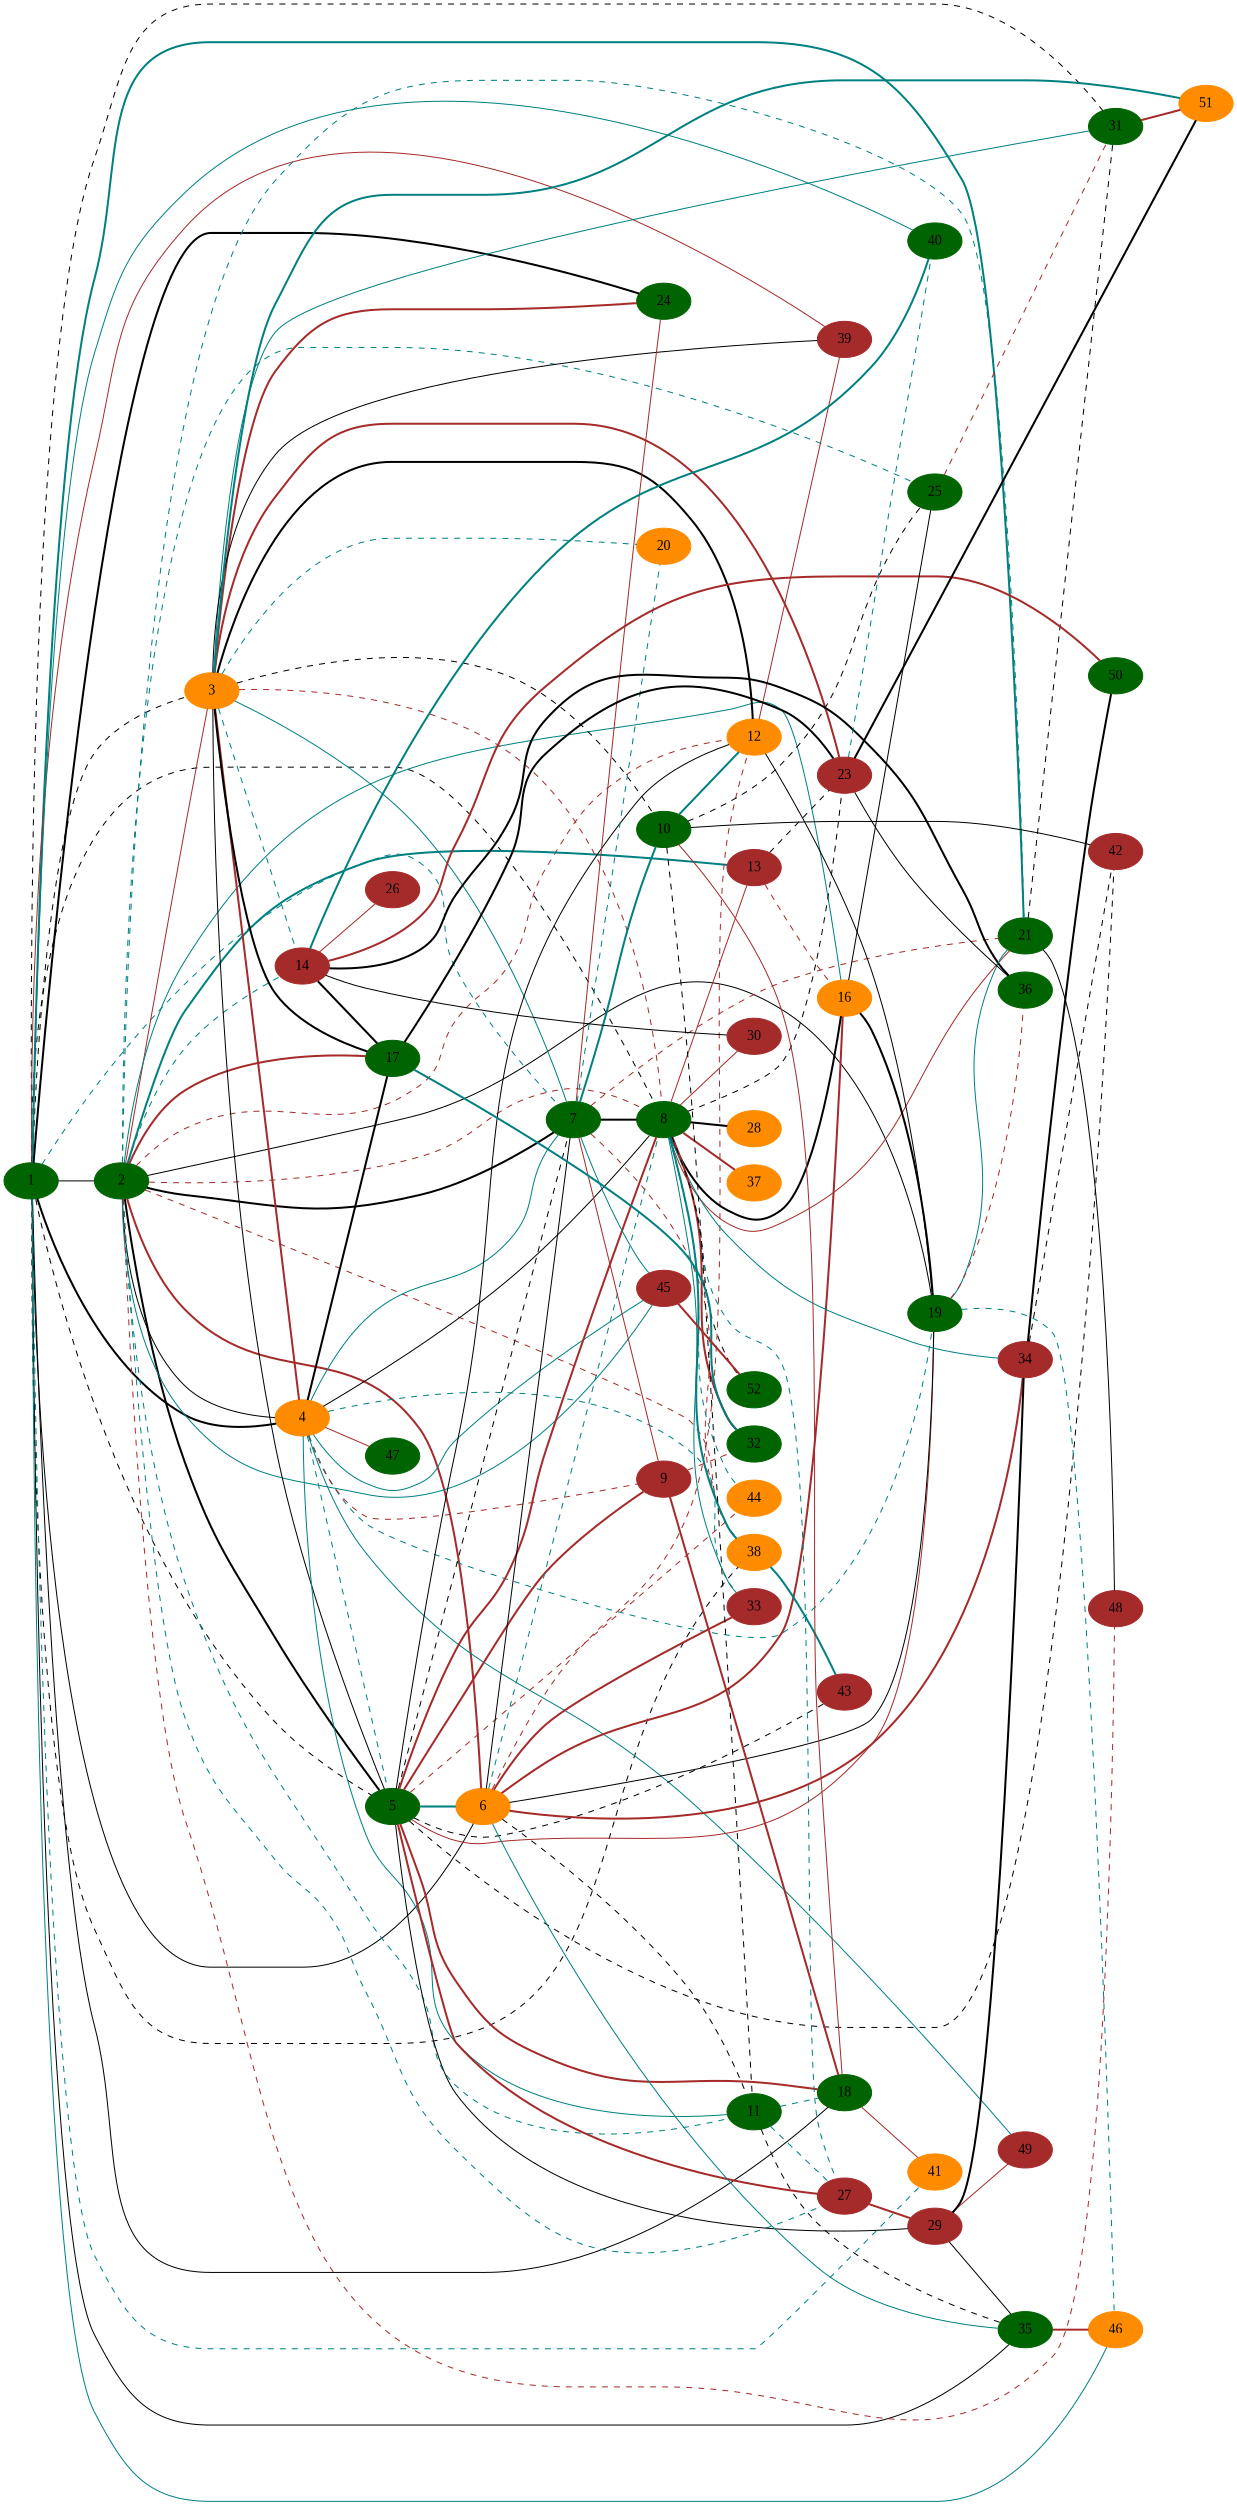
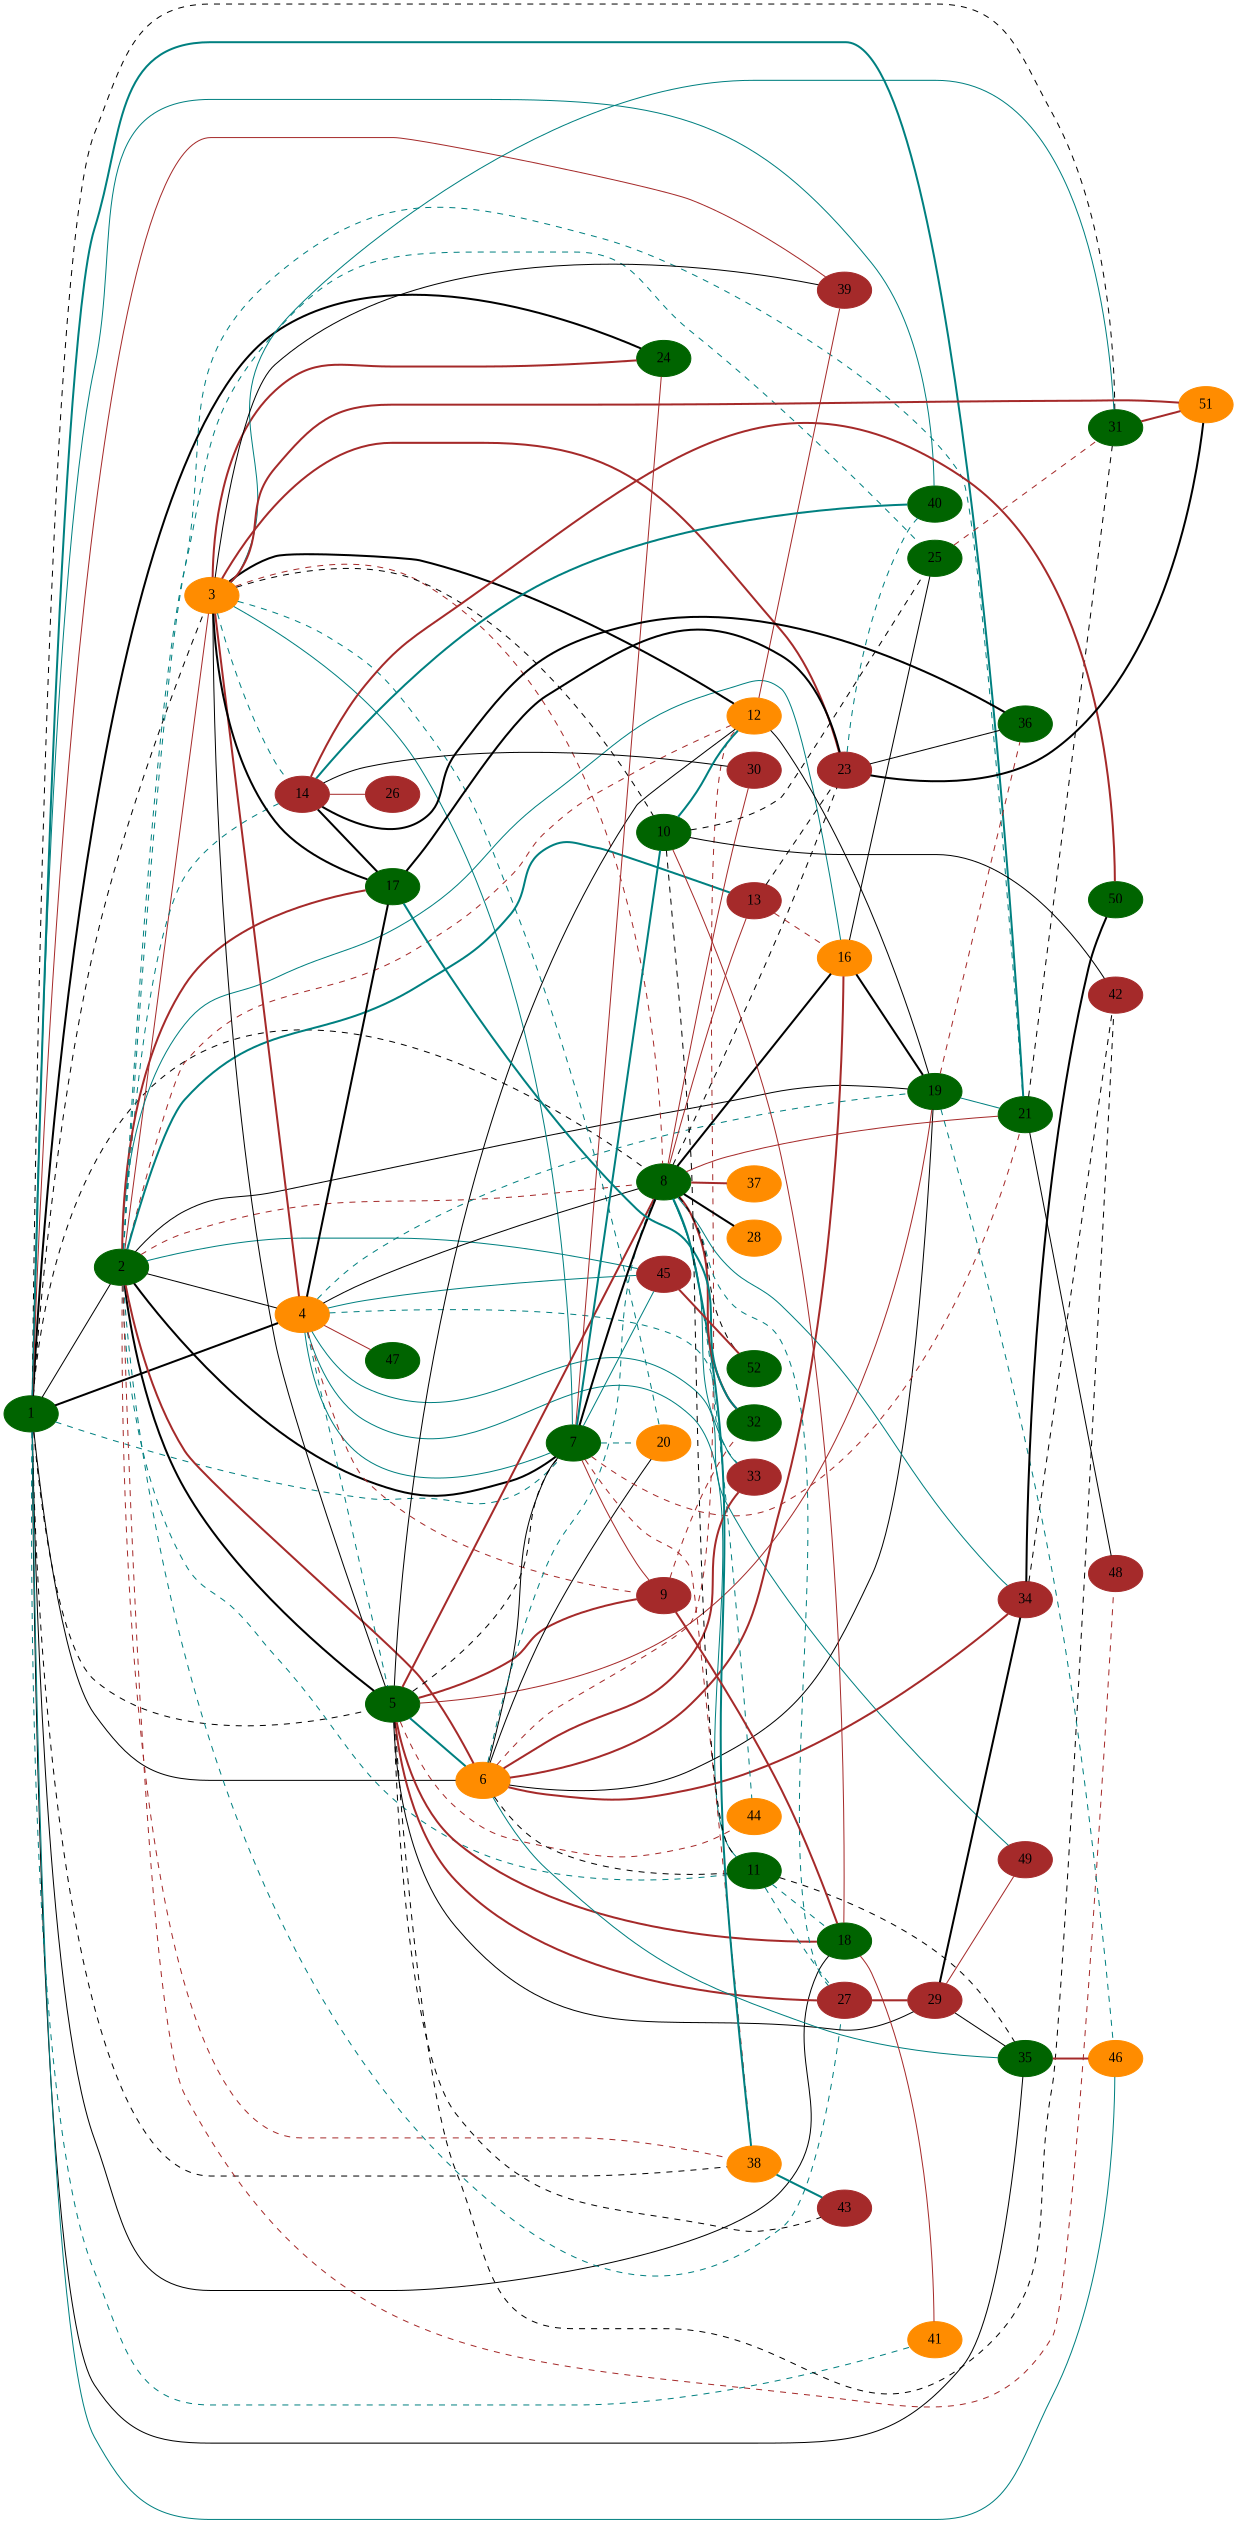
(525, 191) -> (627, 405)
none -> (559, 1605)
